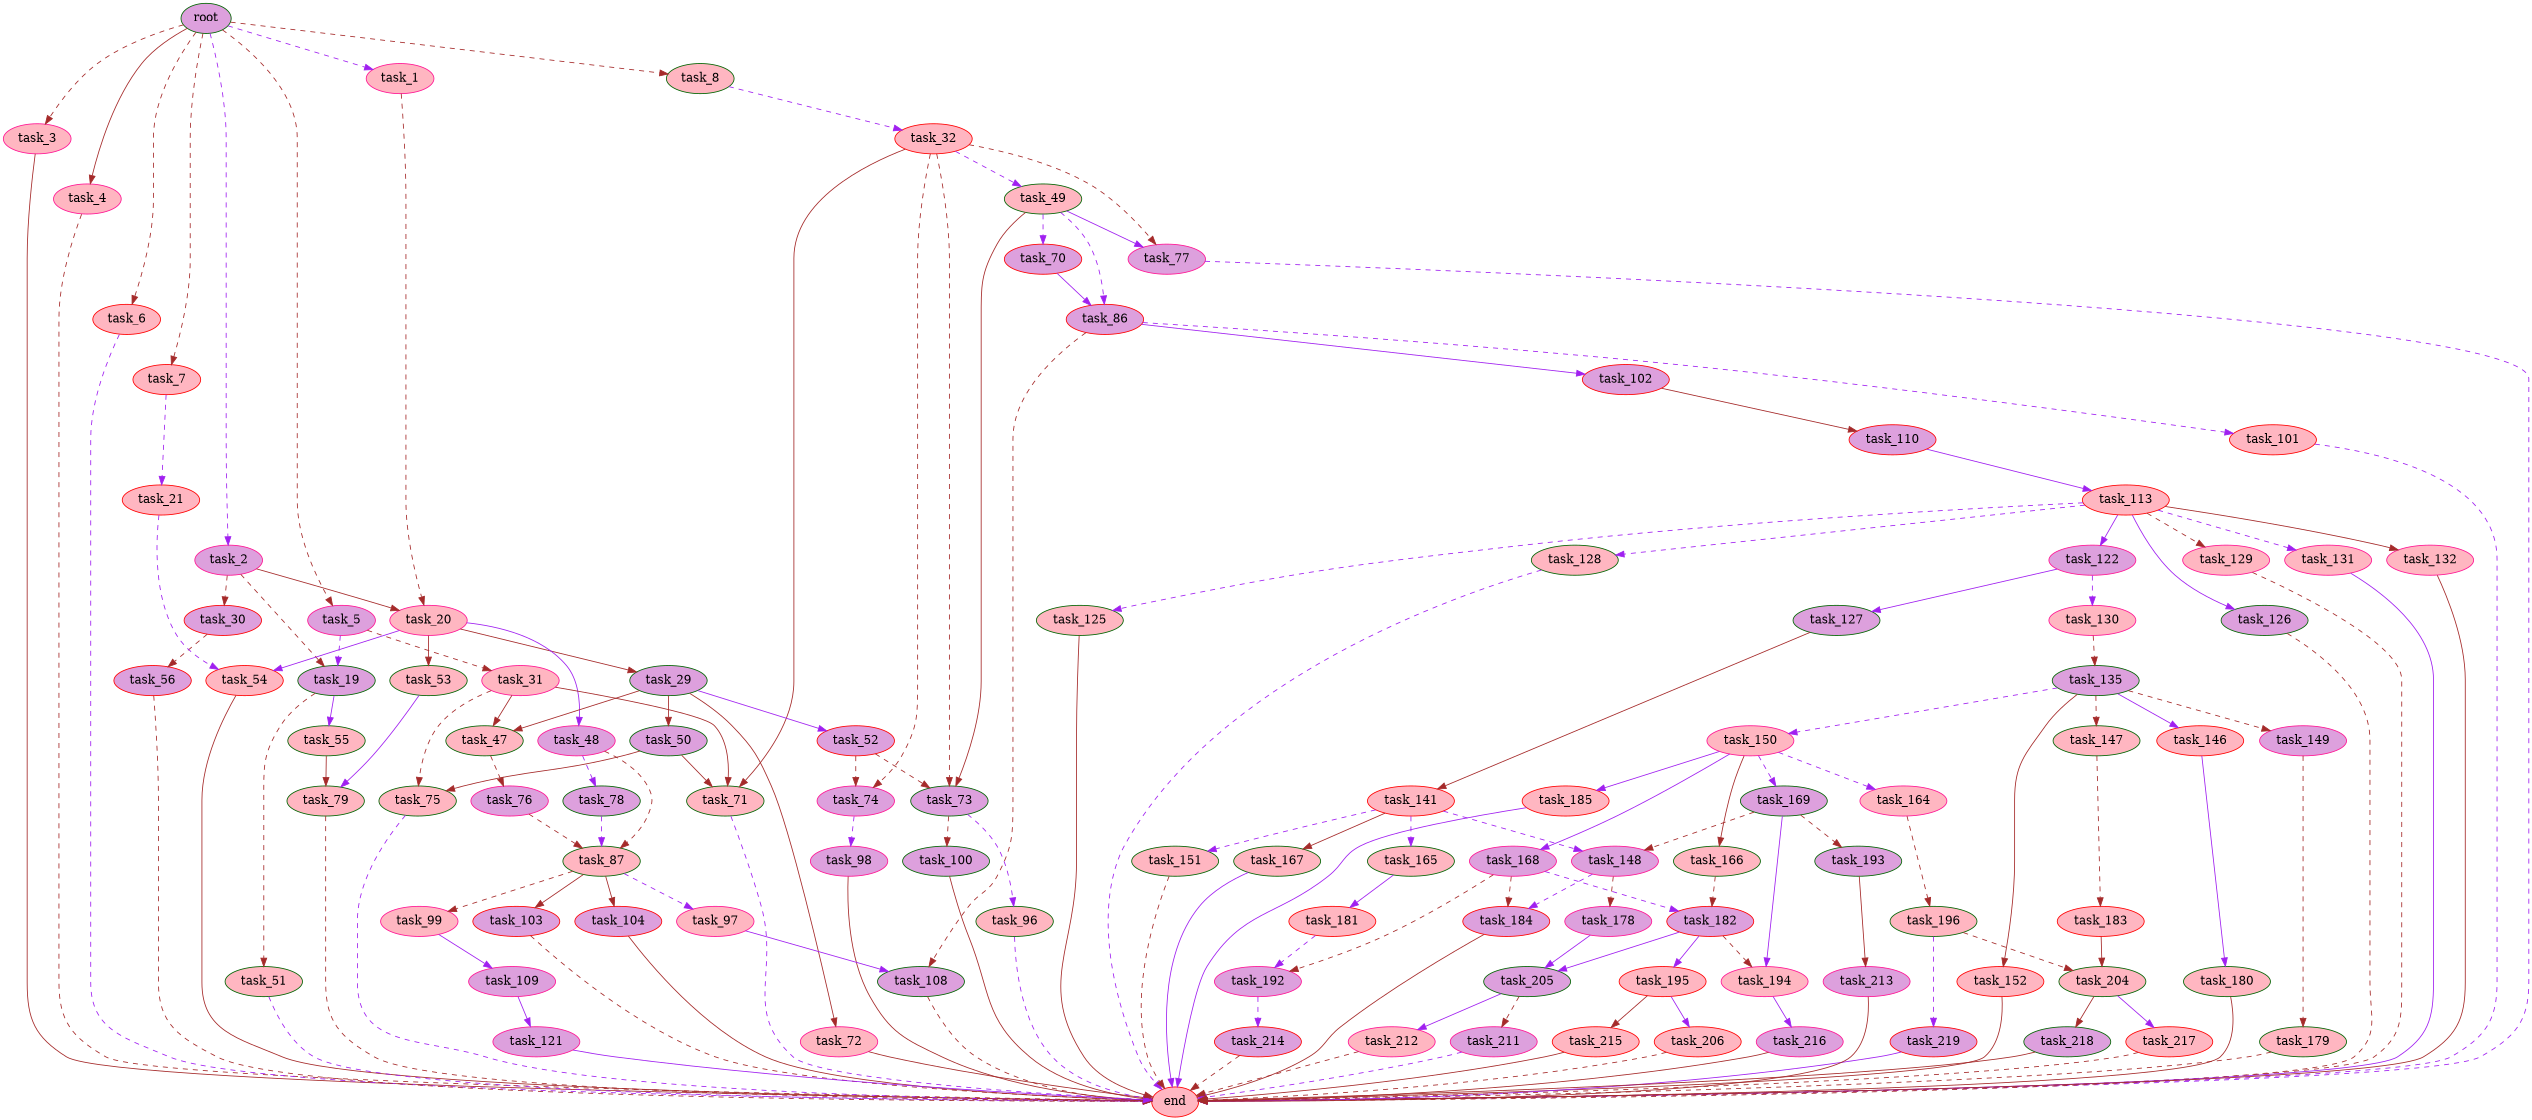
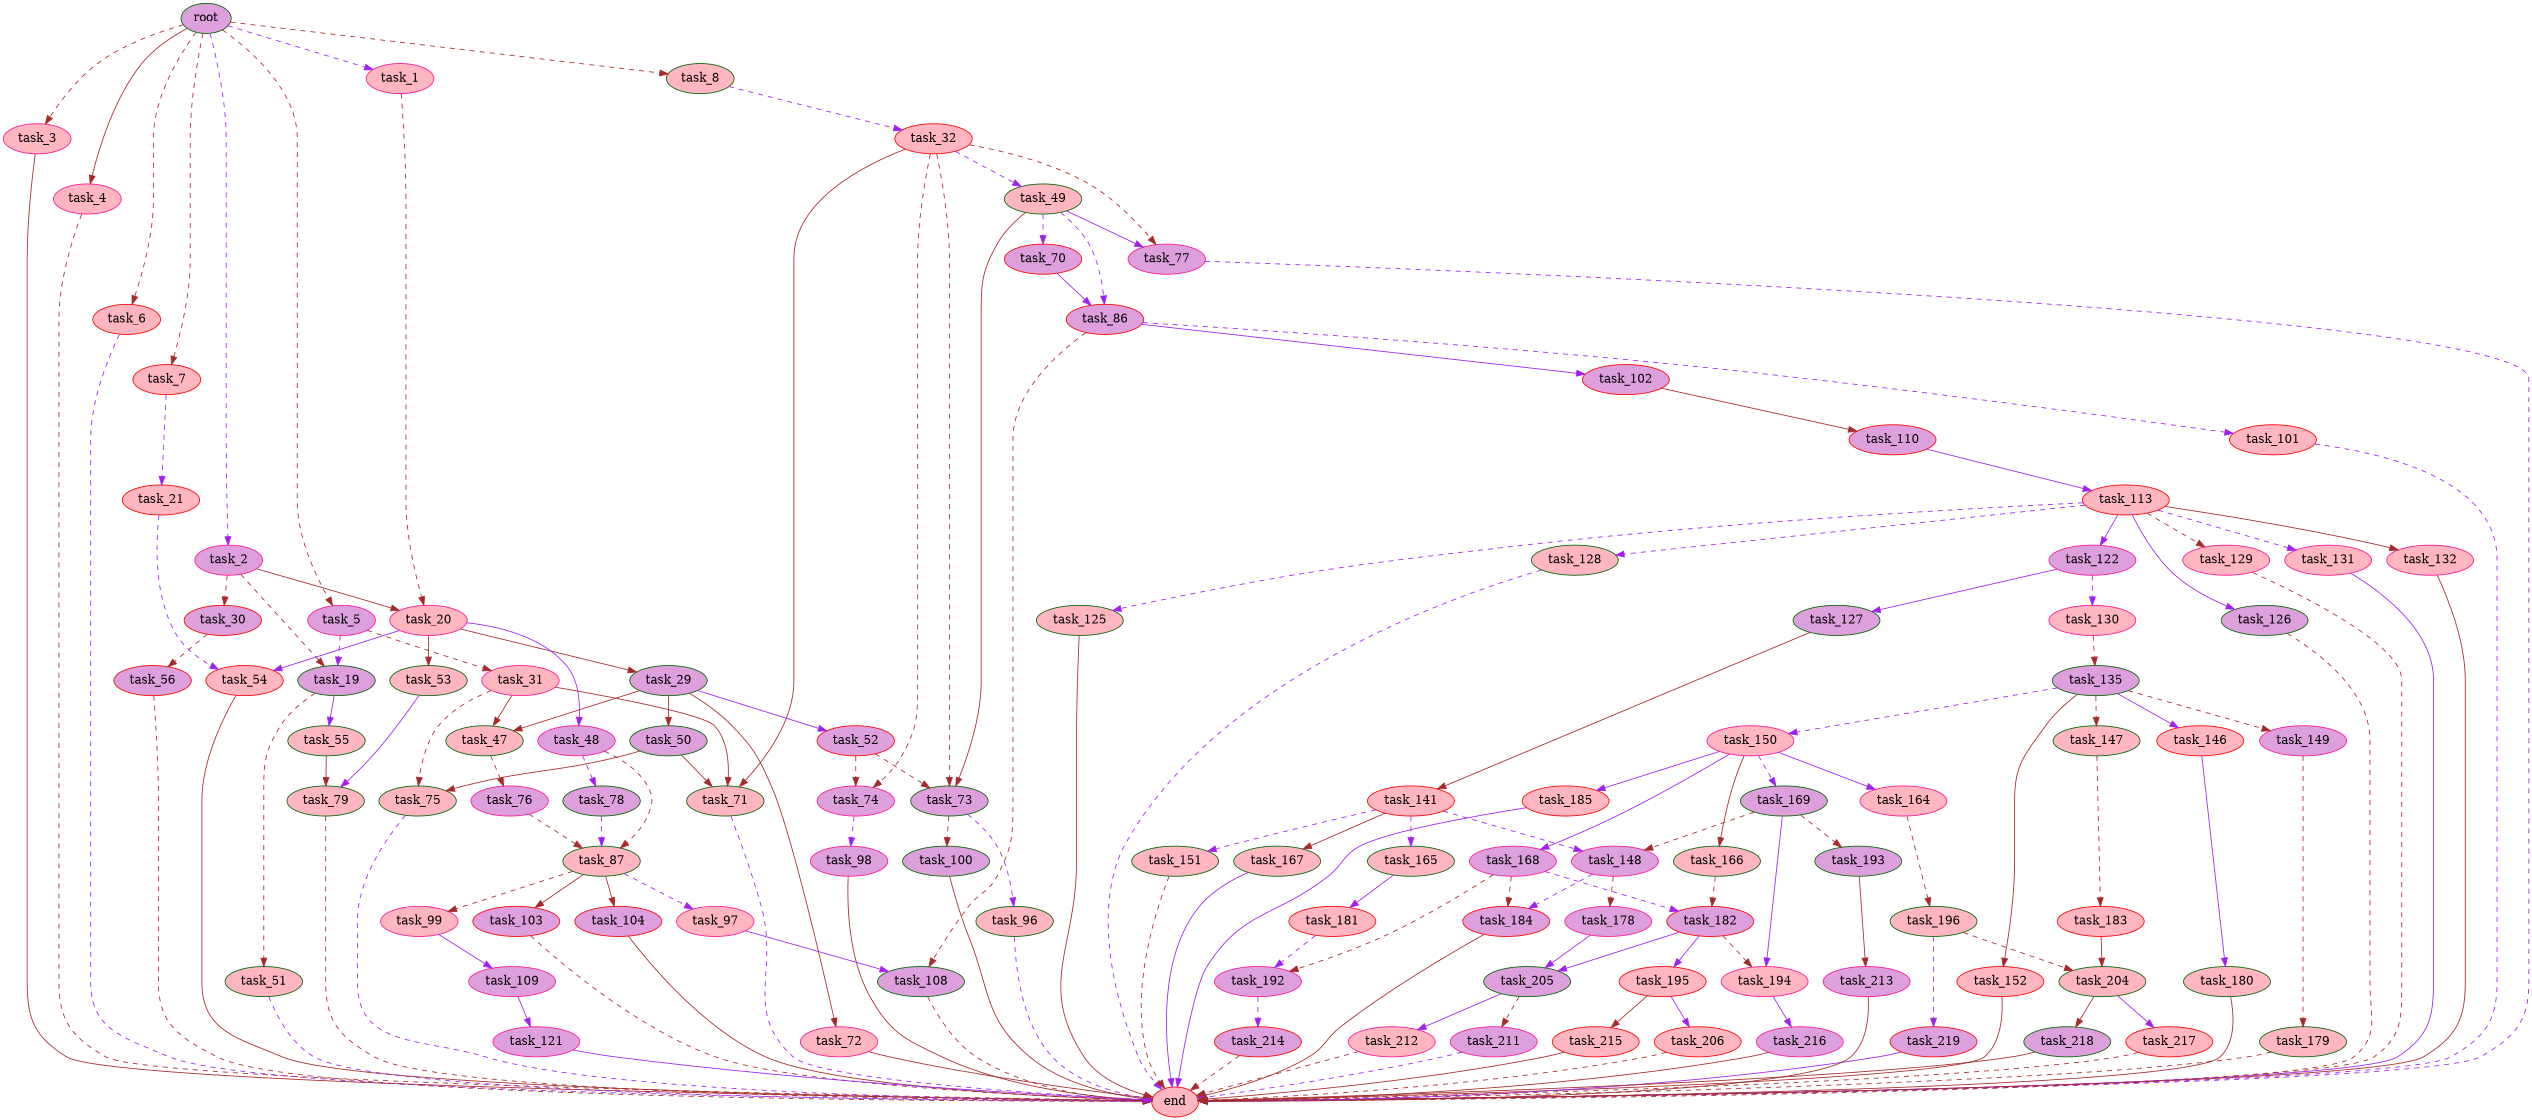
(1823, 769) -> (1823, 769)
